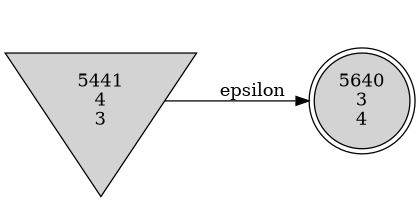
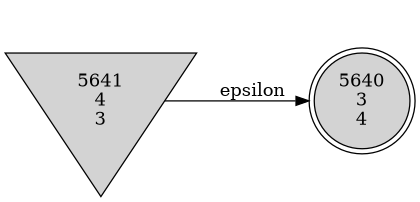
(101, 101) -> (101, 101)
